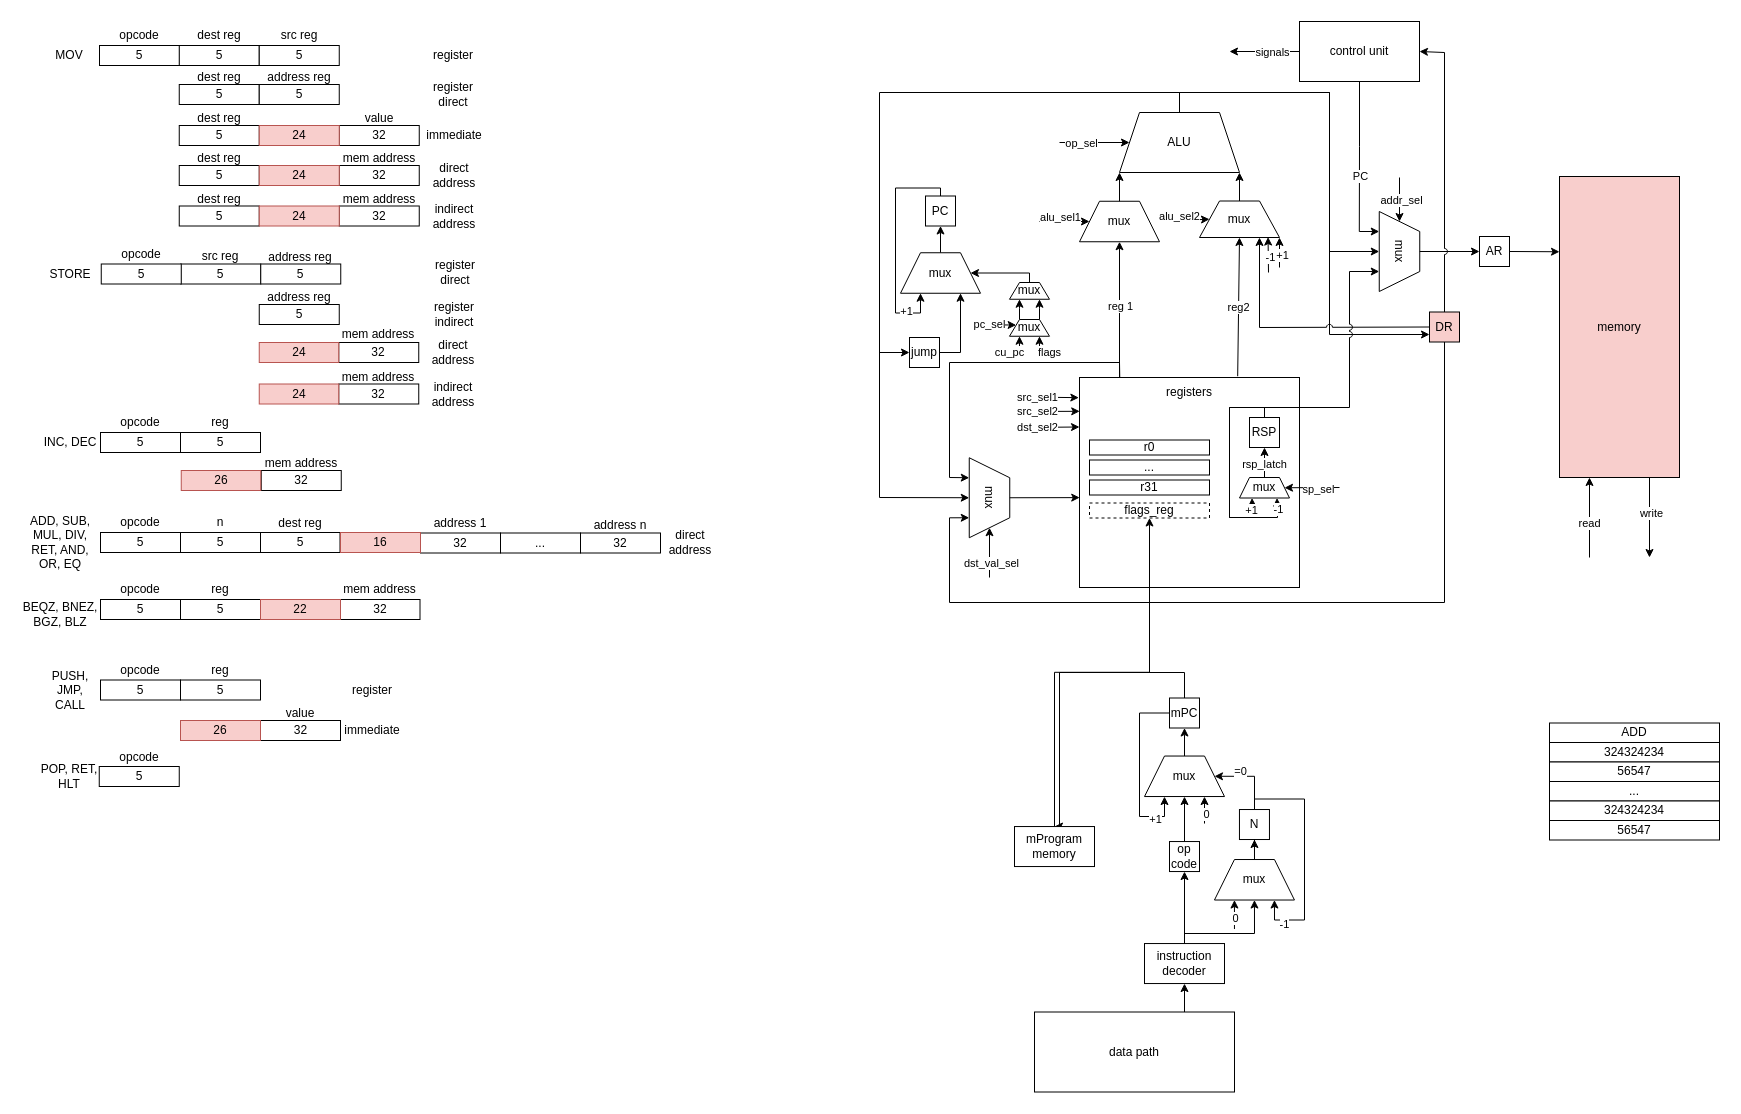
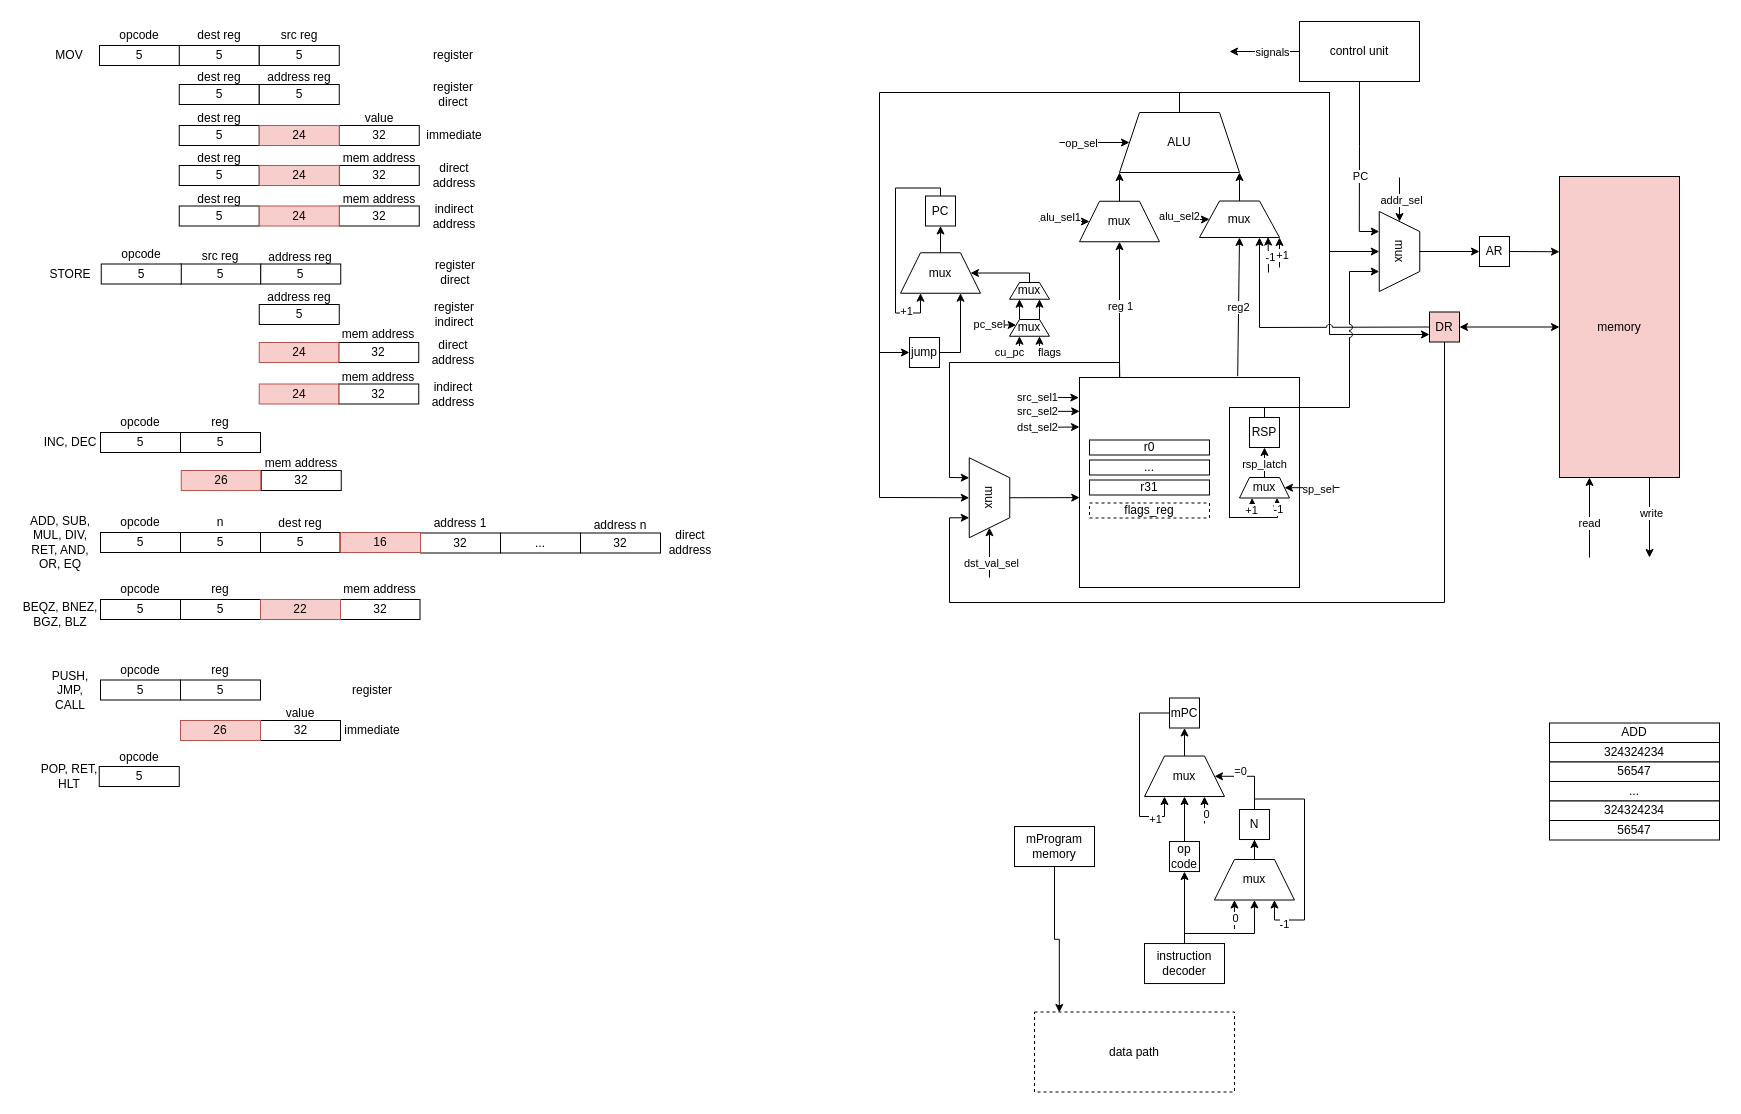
(1445, 176) -> none
none -> (1509, 327)
(1190, 393) -> none
(1055, 748) -> (1055, 938)
(1060, 751) -> none
(1185, 1001) -> none
(1135, 1052) -> (1135, 1052)
